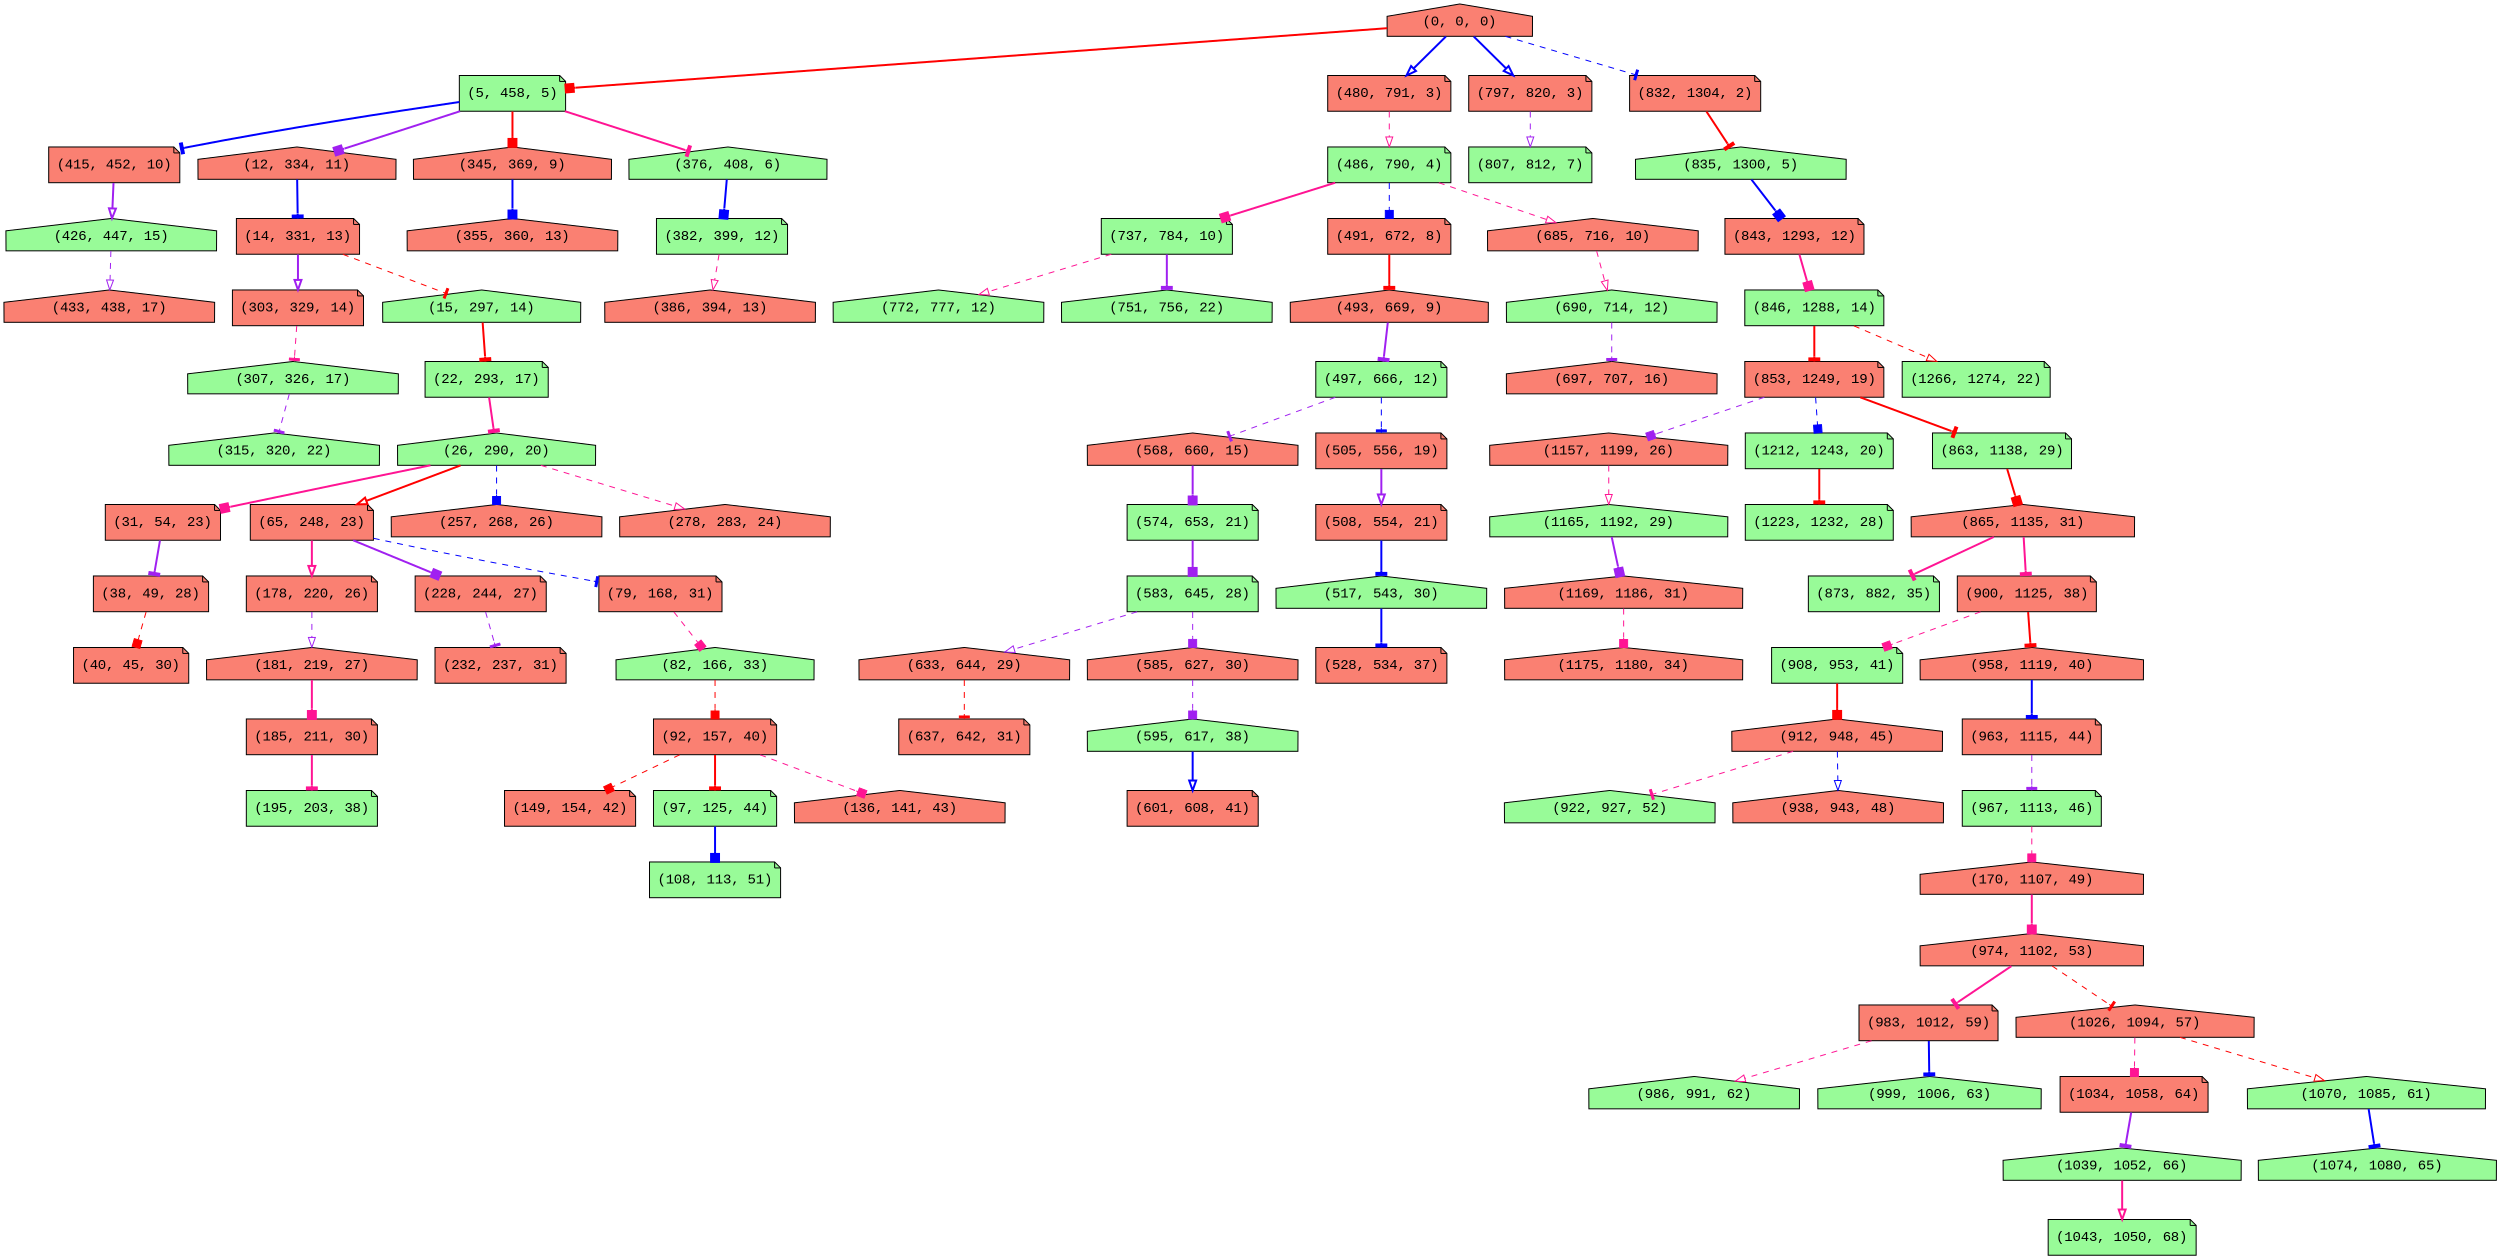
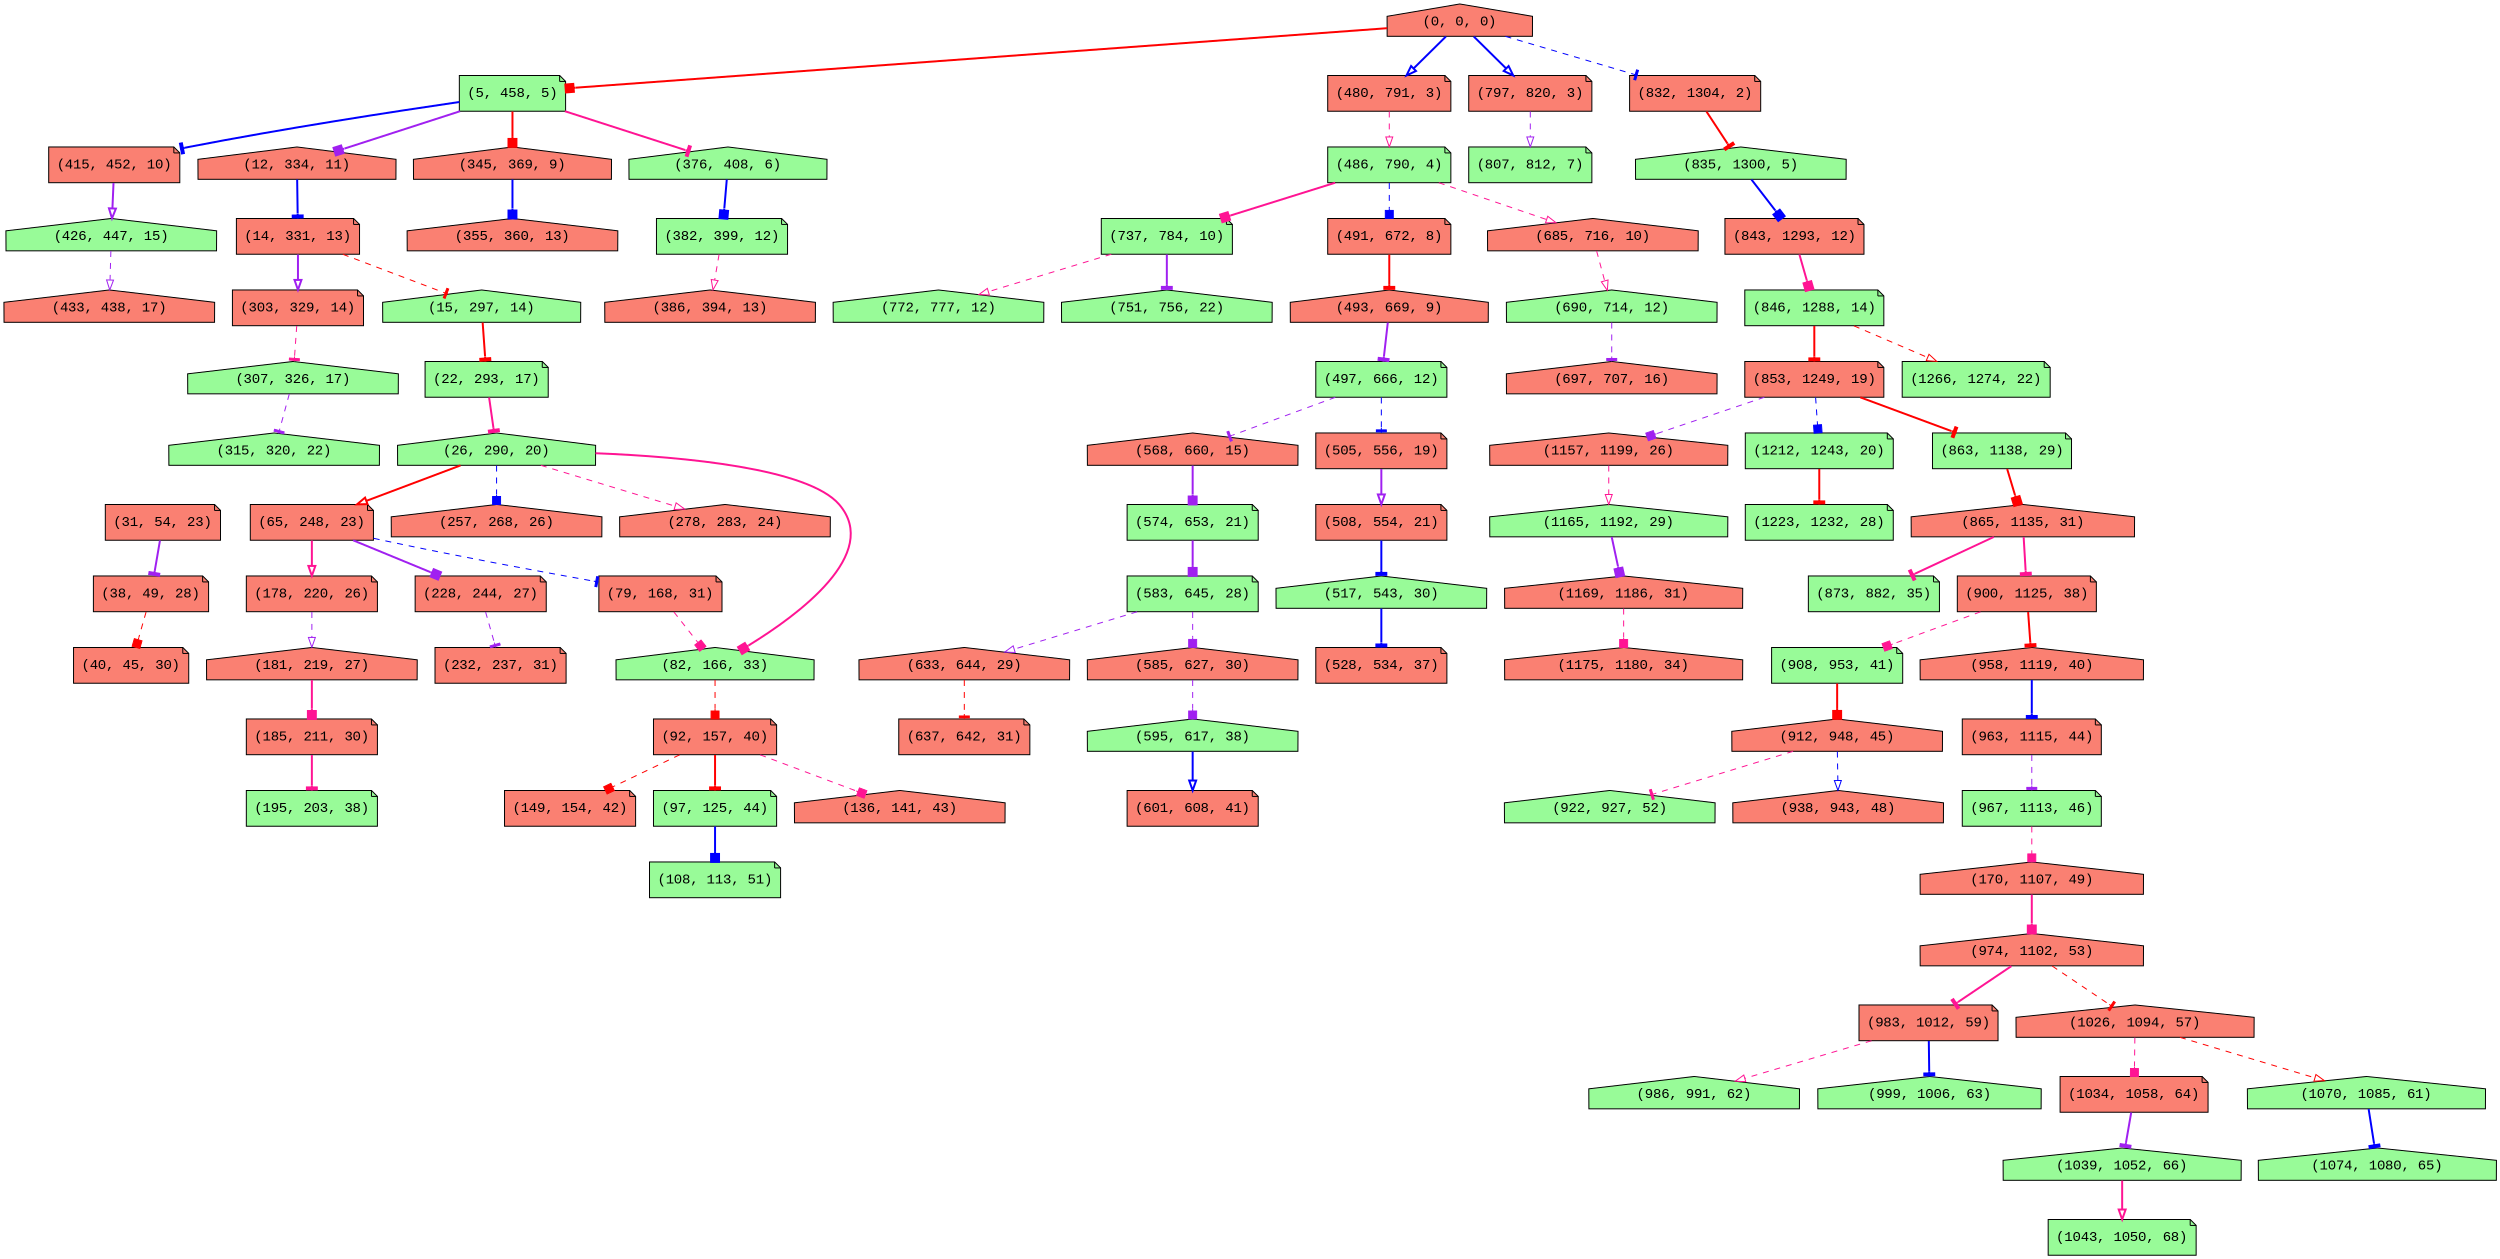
(330, 486) -> (812, 487)
